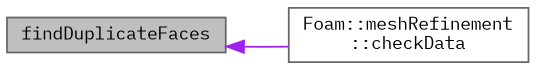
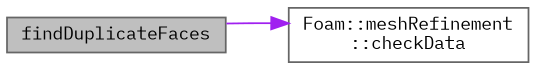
(267, 47) -> (249, 23)
